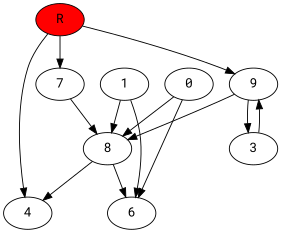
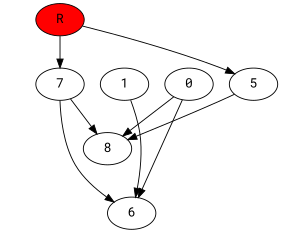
(254, 84) -> (254, 84)
(117, 112) -> none
(254, 149) -> none
(118, 177) -> (71, 155)
(28, 213) -> none
